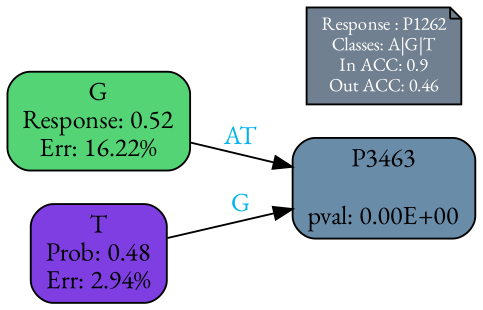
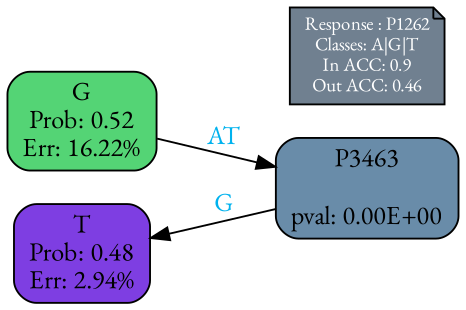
(99, 121) -> (82, 121)
(221, 226) -> (222, 221)
